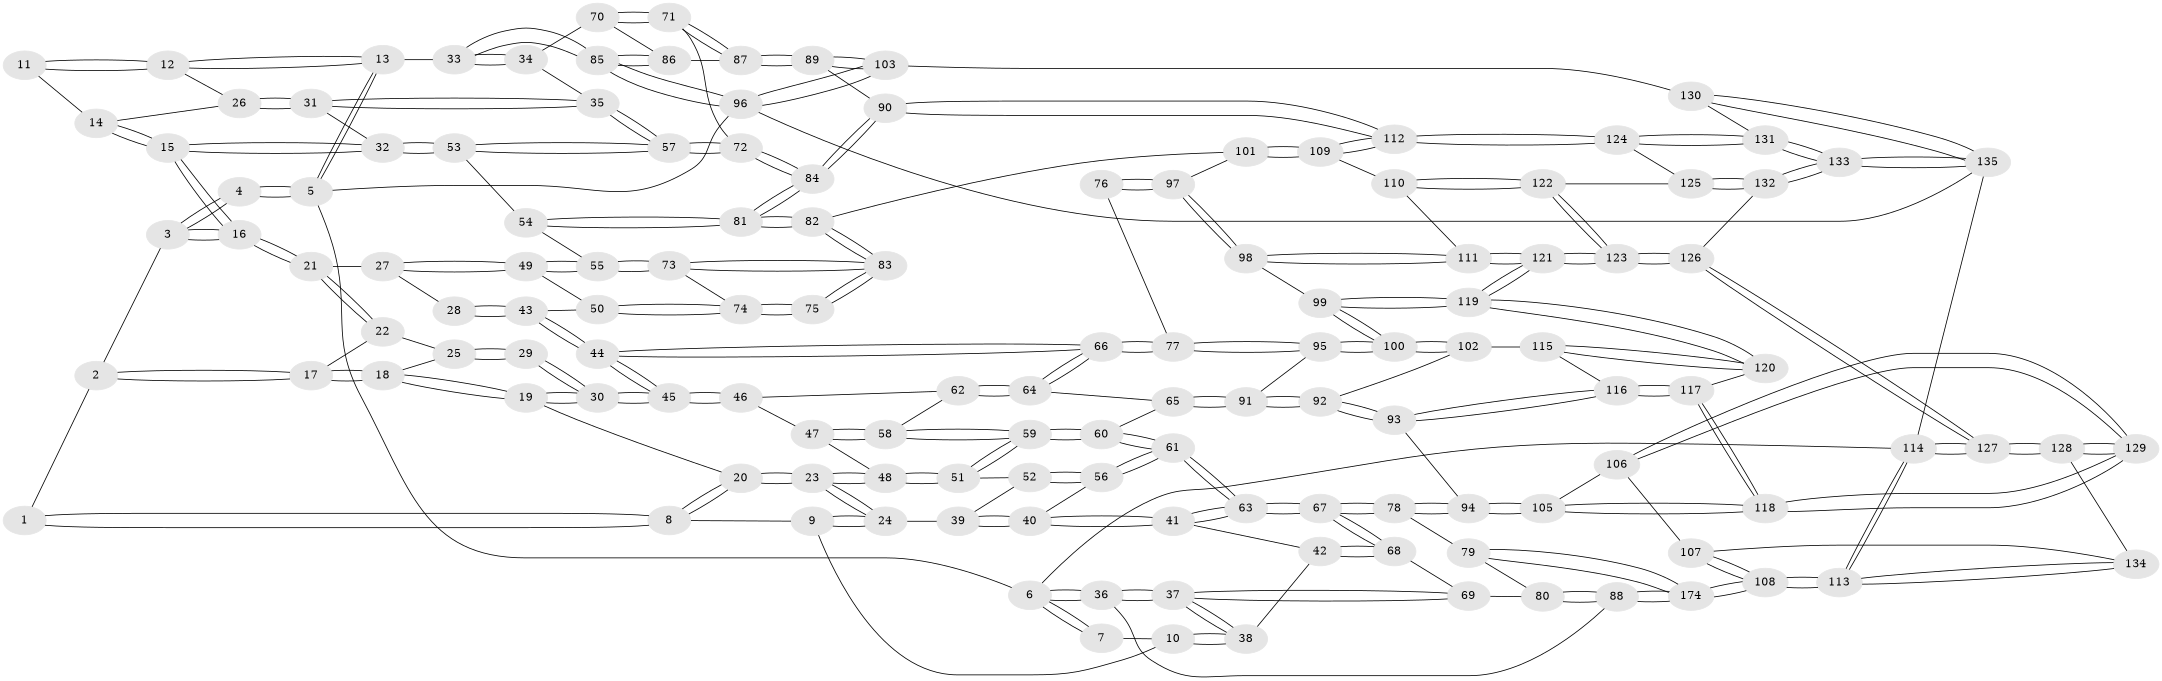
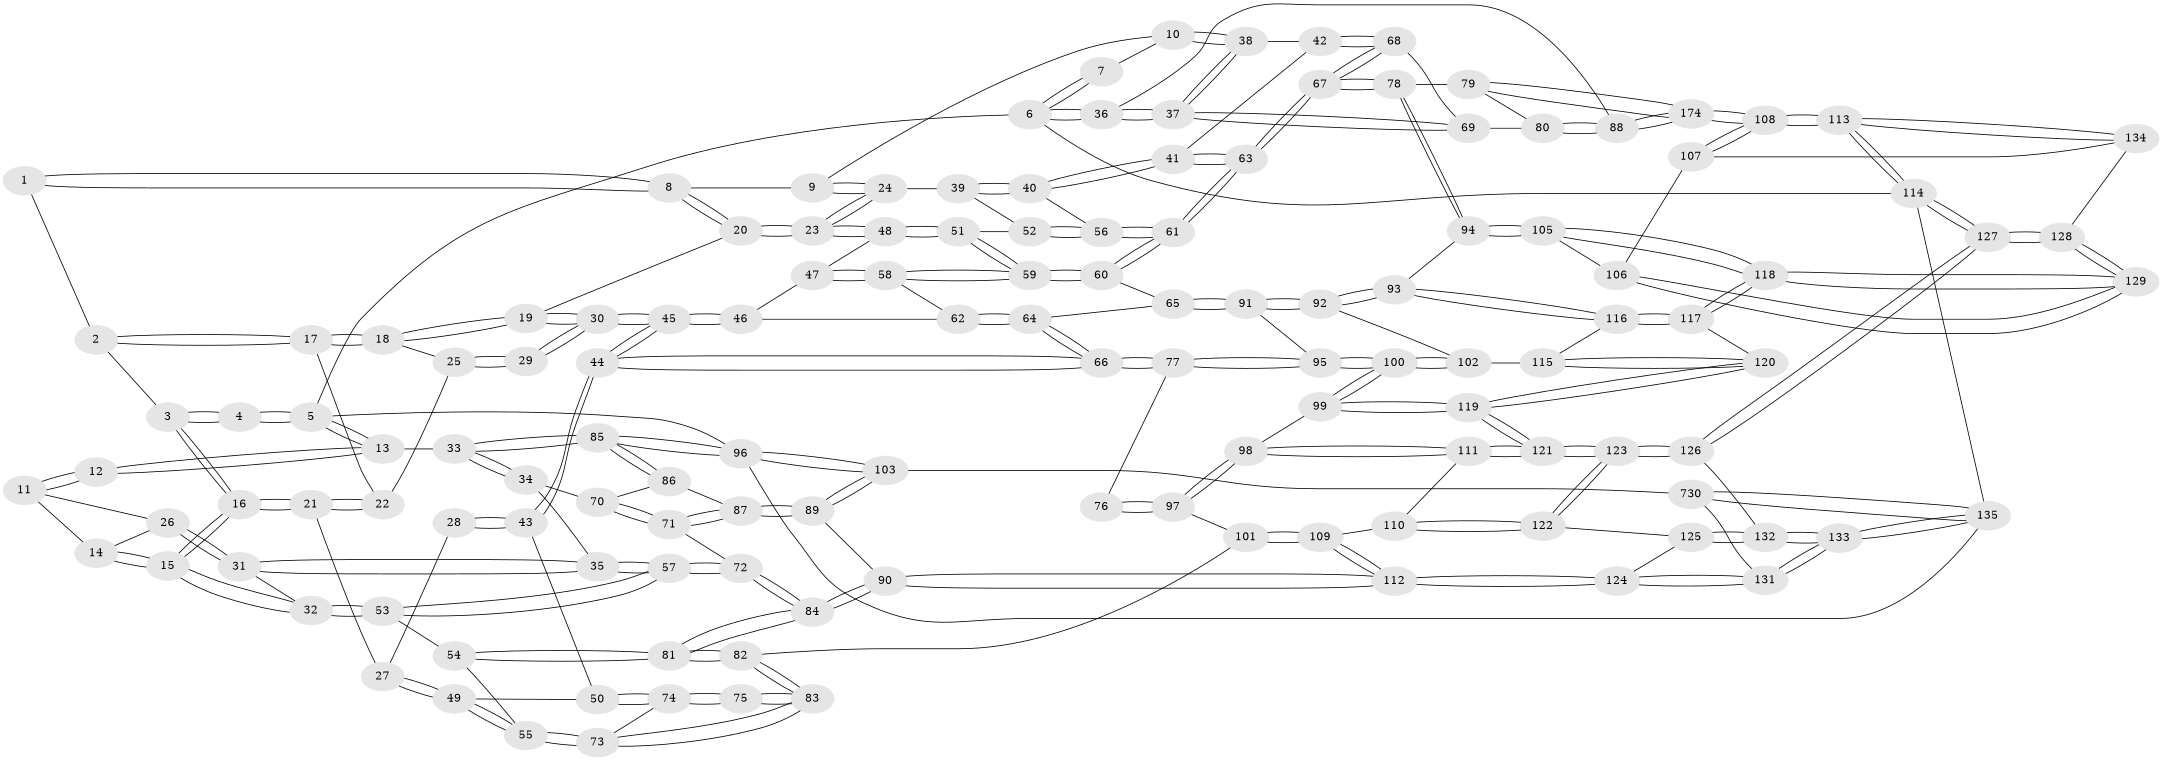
(204, 84) -> (96, 507)
(1691, 96) -> (1691, 494)
